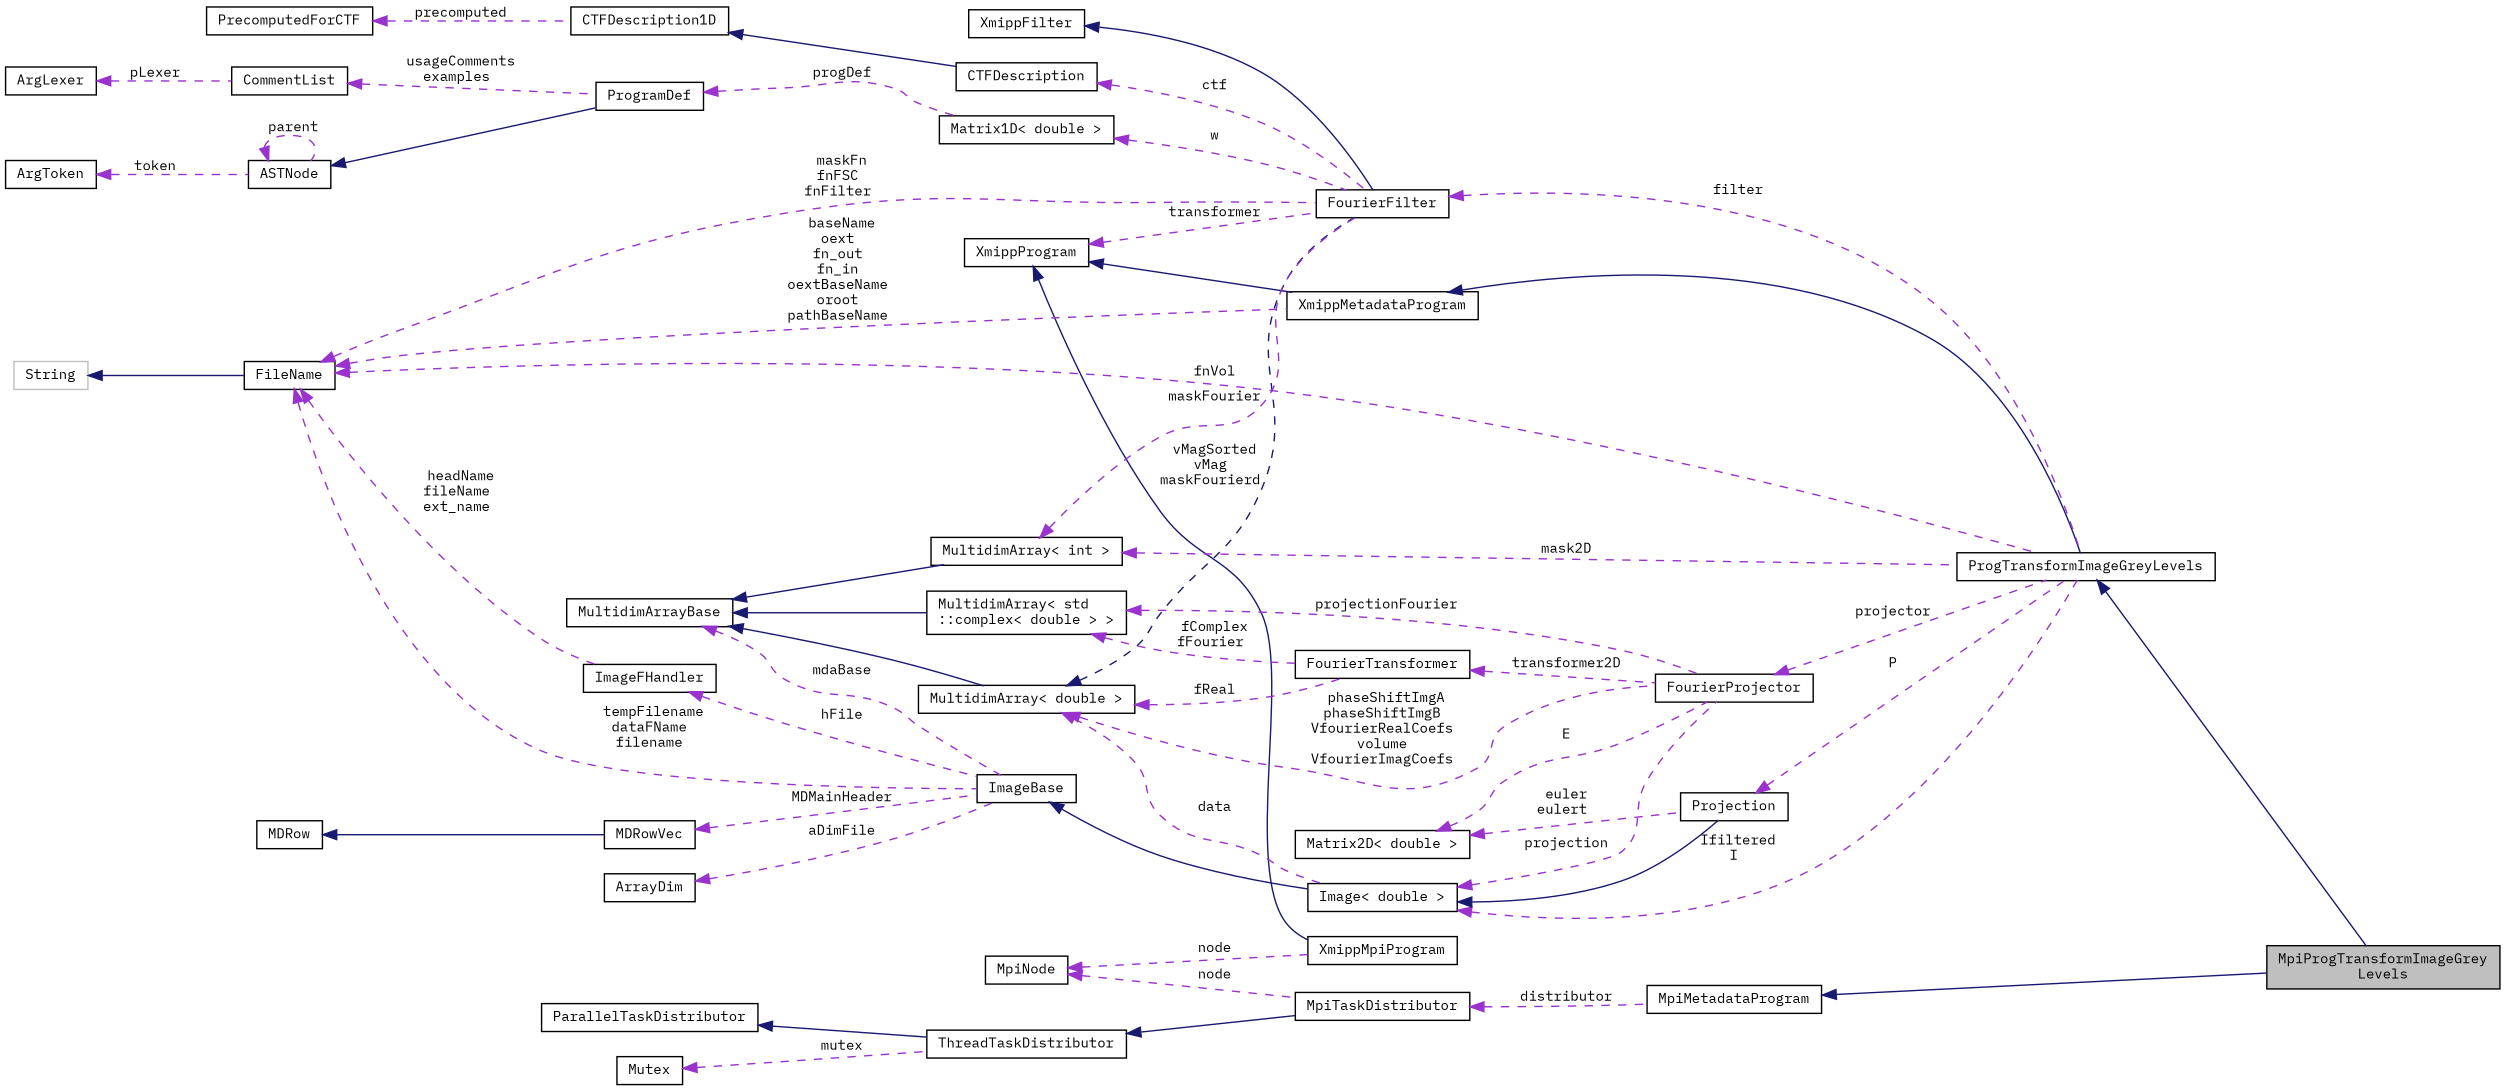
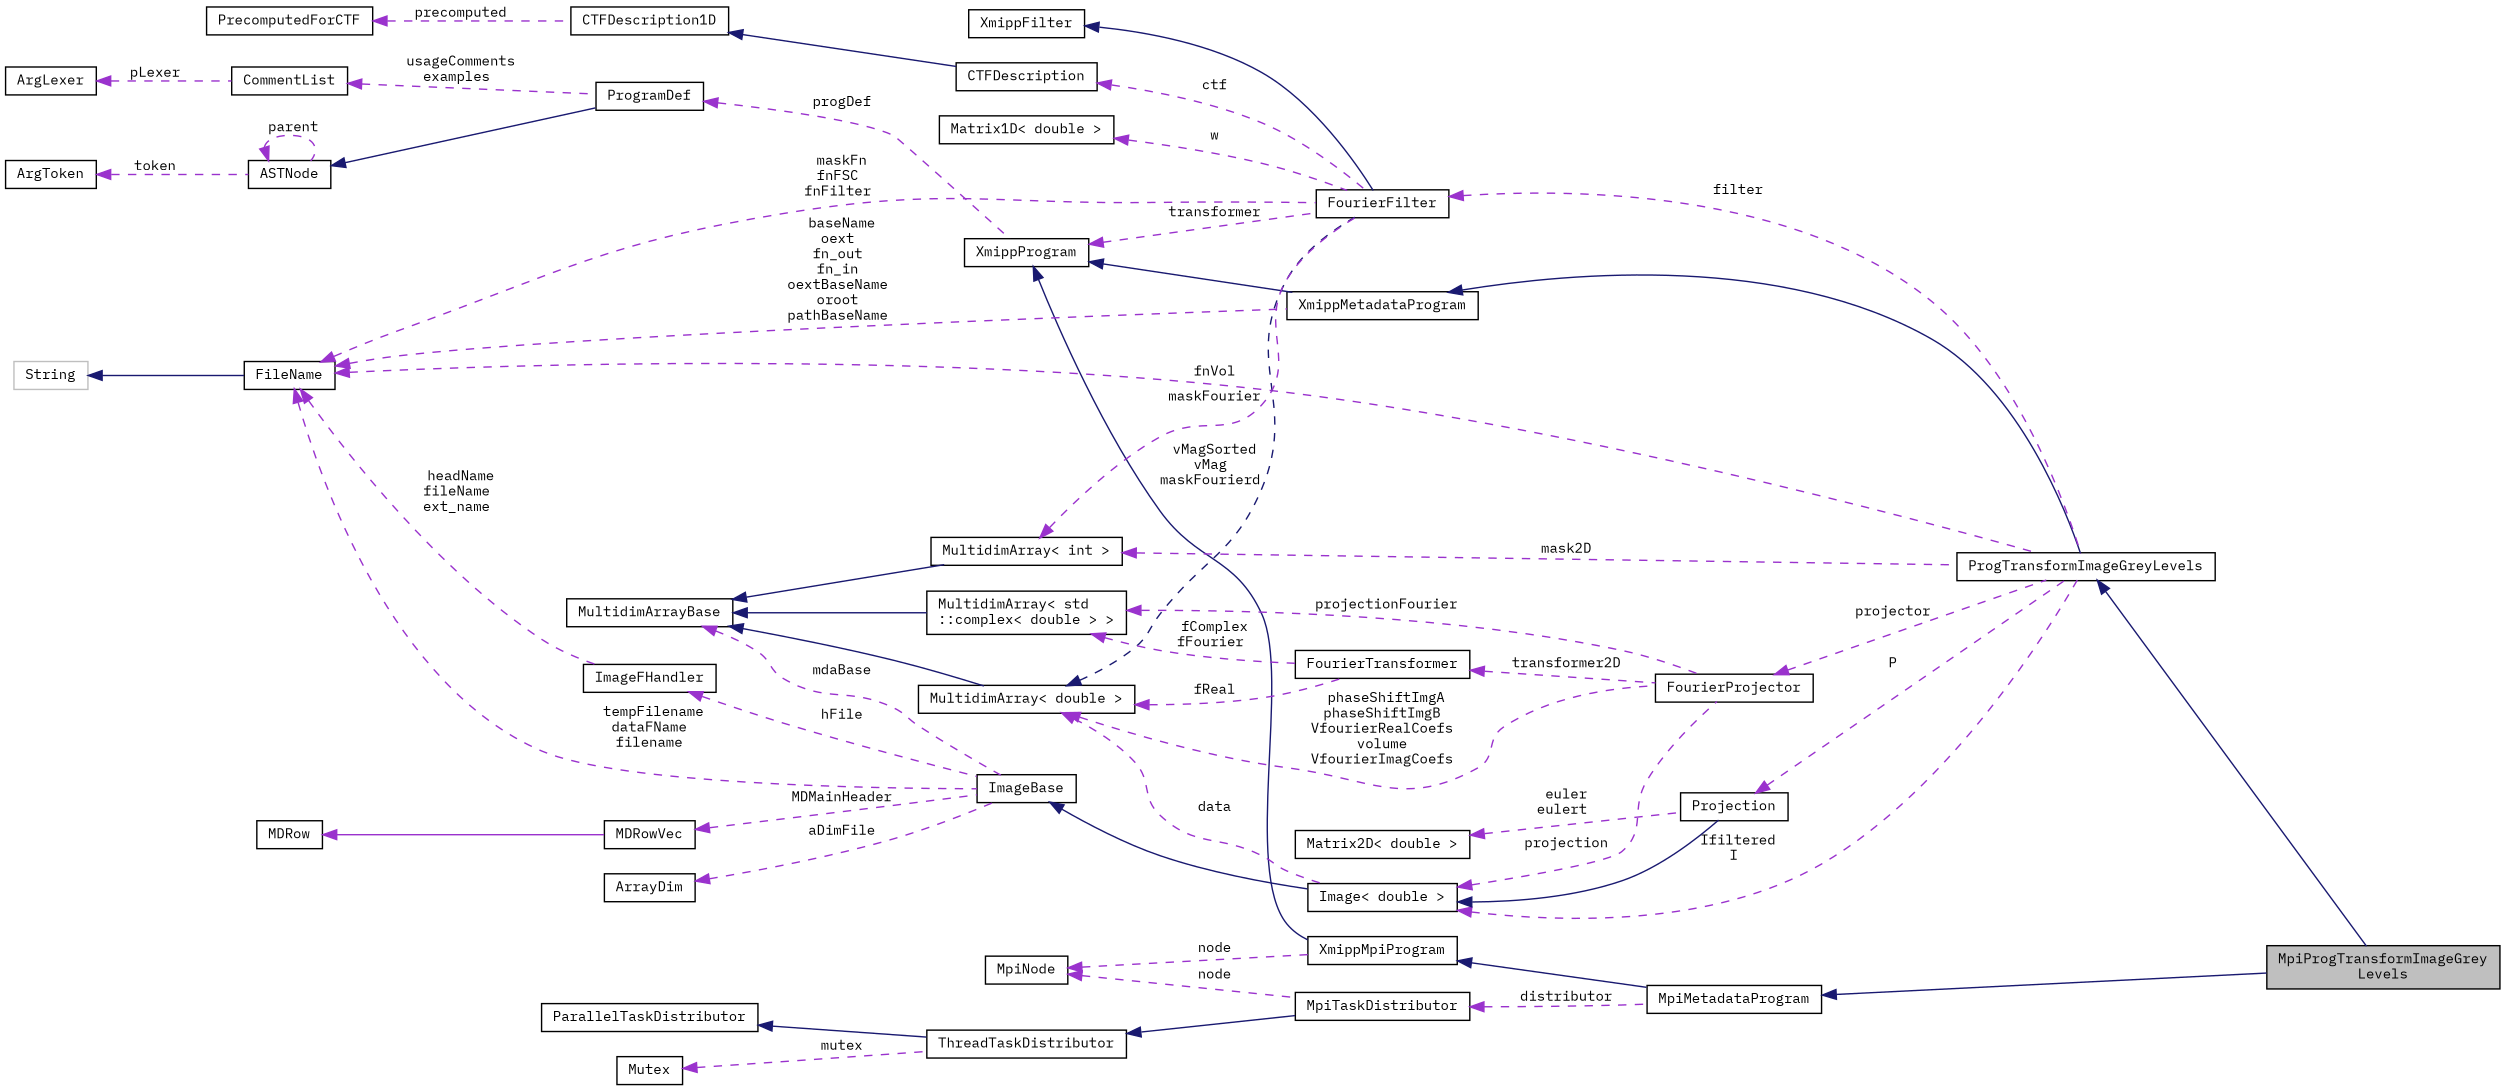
(841, 82) -> (883, 131)
(1573, 756) -> none
(471, 835) -> (471, 835)
none -> (1559, 975)
